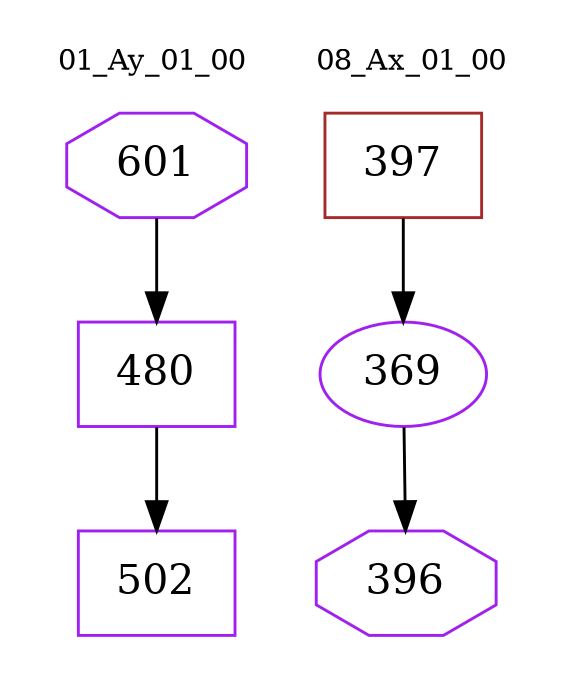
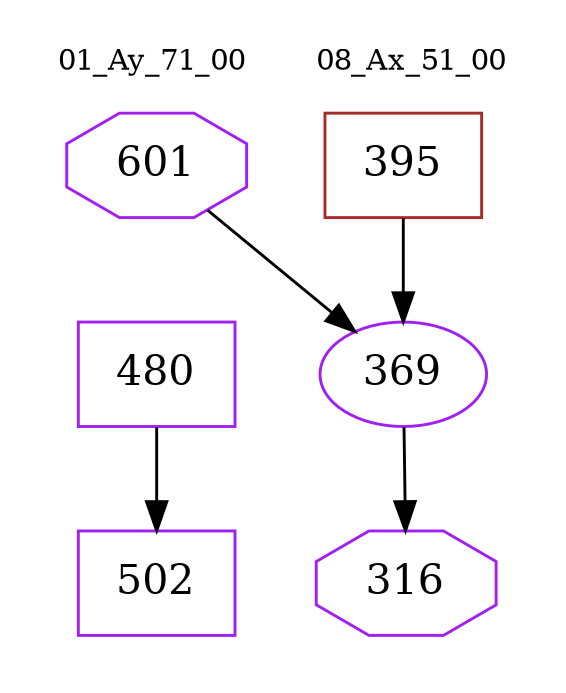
(152, 62) -> (152, 62)
(412, 62) -> (412, 62)
(403, 165) -> (403, 165)
(157, 256) -> (251, 246)
(406, 583) -> (406, 583)
